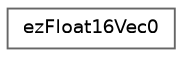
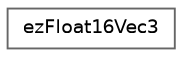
(91, 29) -> (91, 29)
